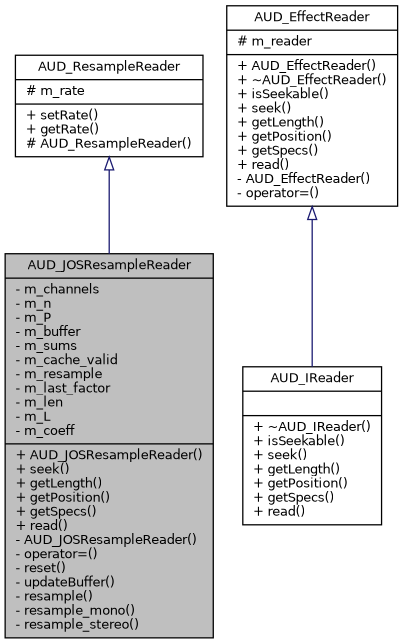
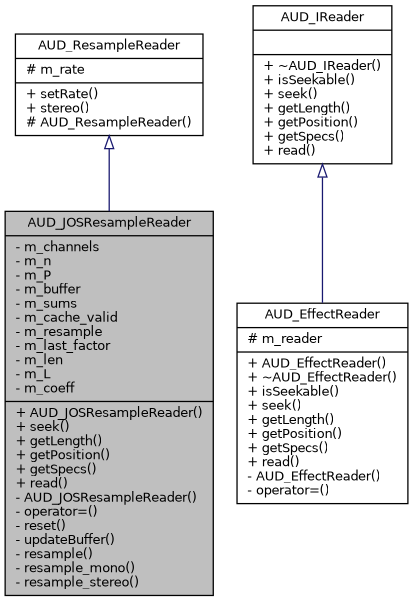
(63, 130) -> (58, 109)
(312, 293) -> (322, 240)
